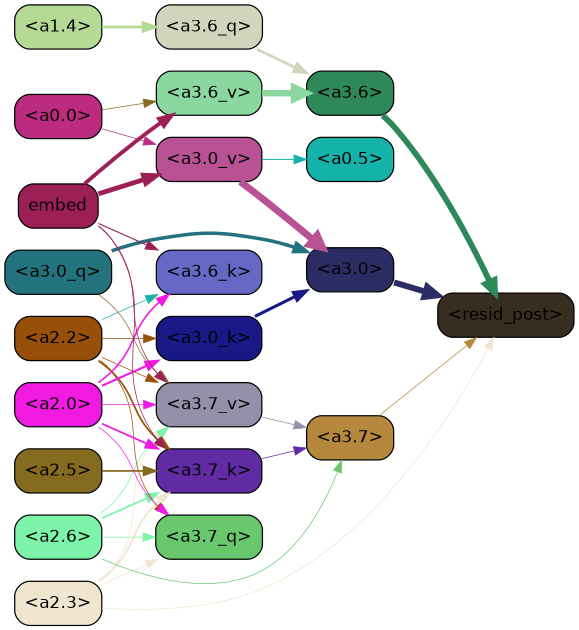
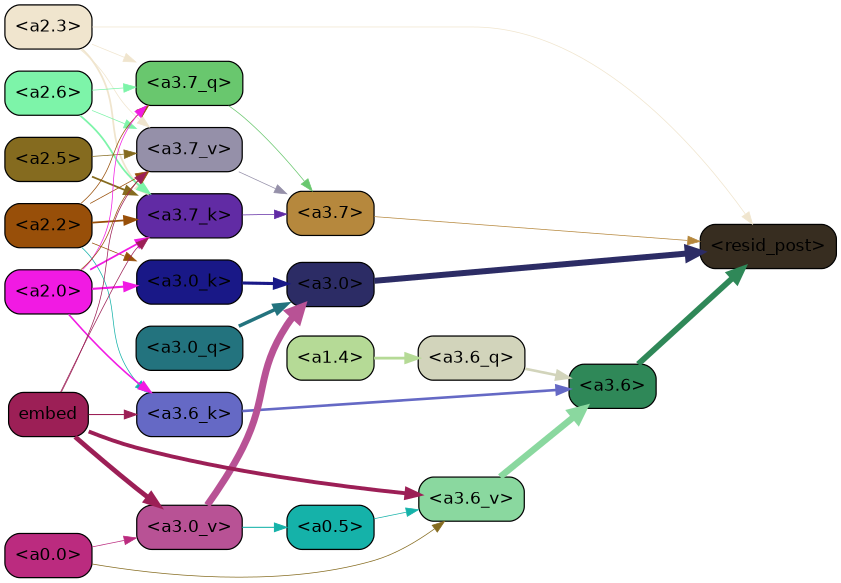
(126, 324) -> (105, 156)
none -> (399, 401)
(121, 405) -> (111, 226)
none -> (390, 515)
(244, 578) -> (269, 141)
